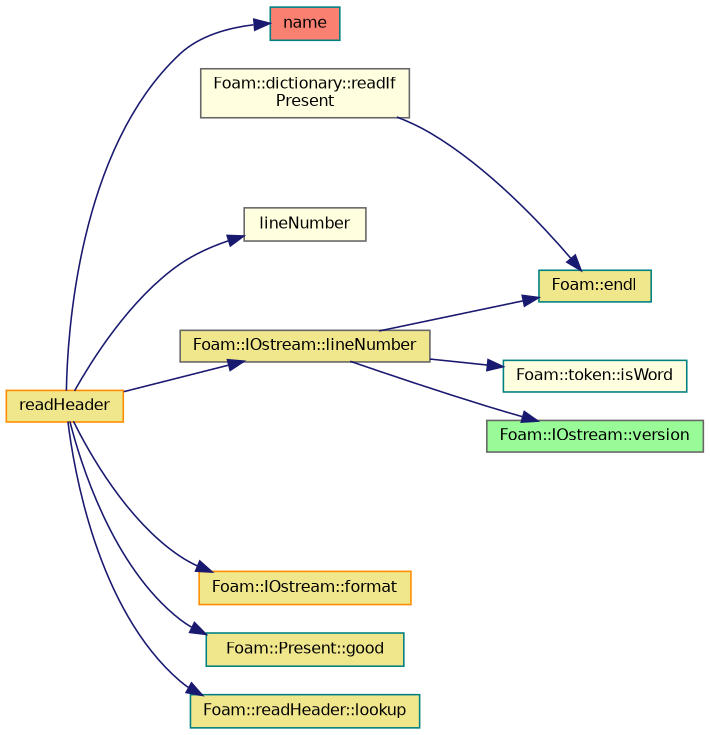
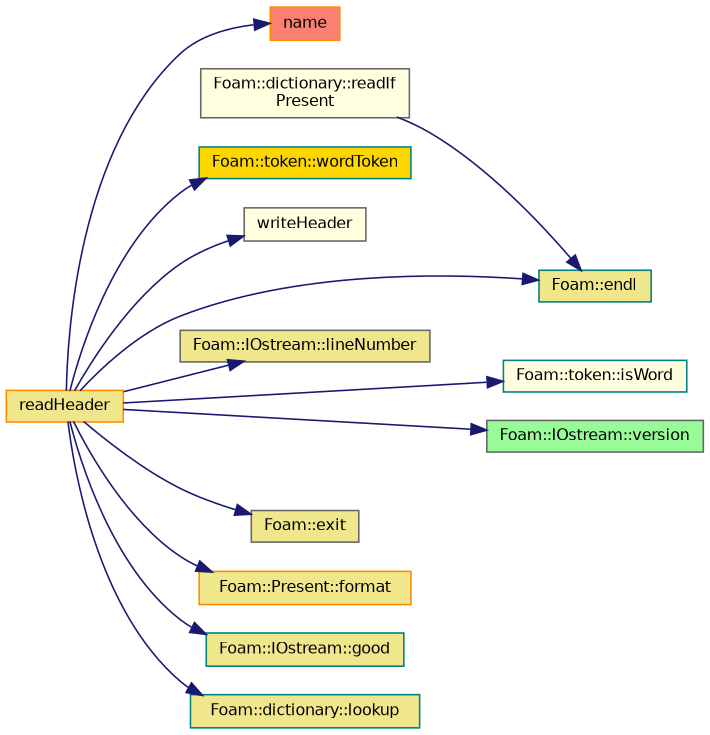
(305, 24) -> (305, 24)
none -> (305, 163)
(305, 224) -> (305, 224)
(451, 316) -> (287, 288)
(459, 362) -> (305, 393)
(436, 390) -> (297, 419)
none -> (305, 526)
(305, 588) -> (305, 588)
(305, 650) -> (305, 650)
(305, 711) -> (305, 711)
